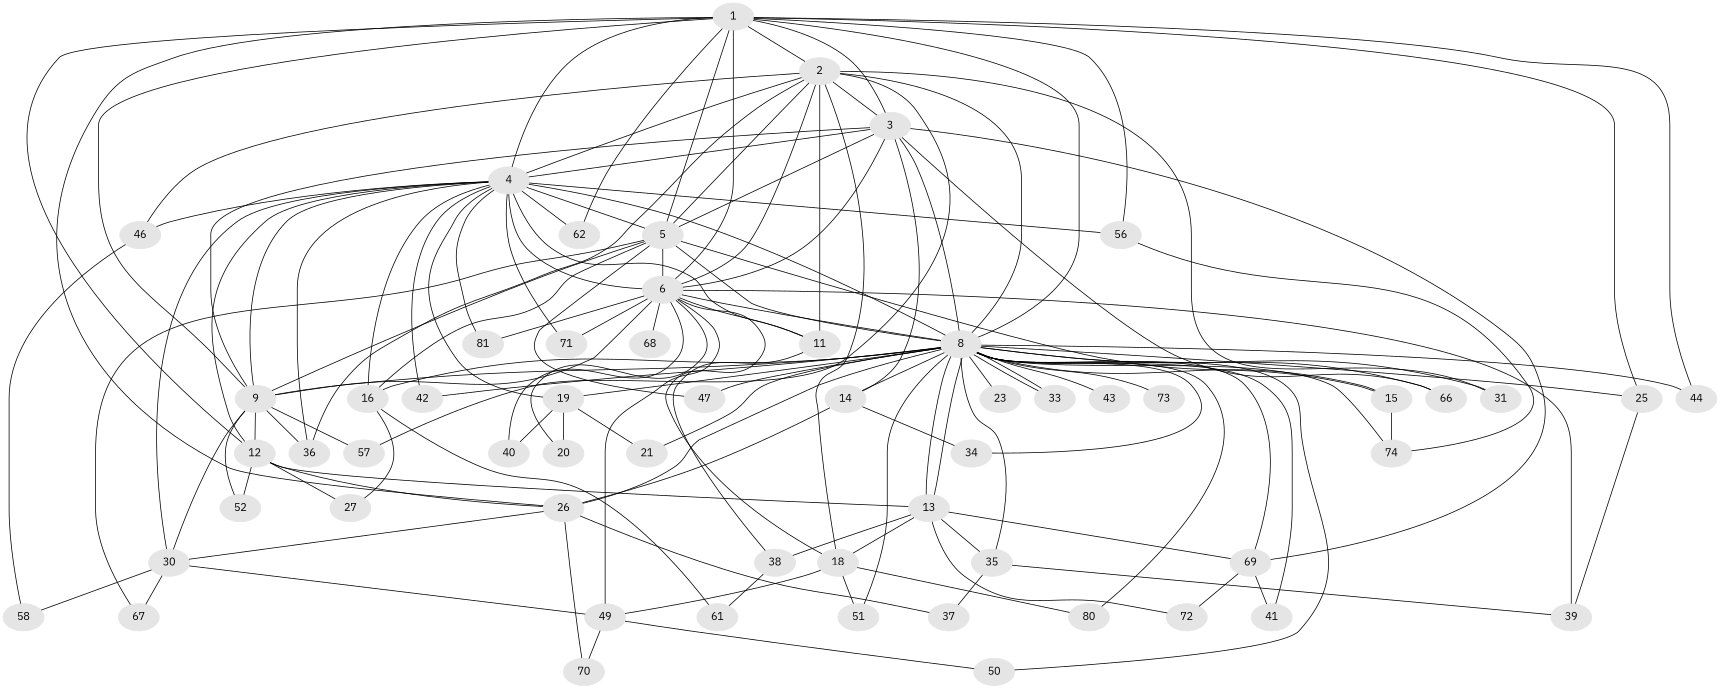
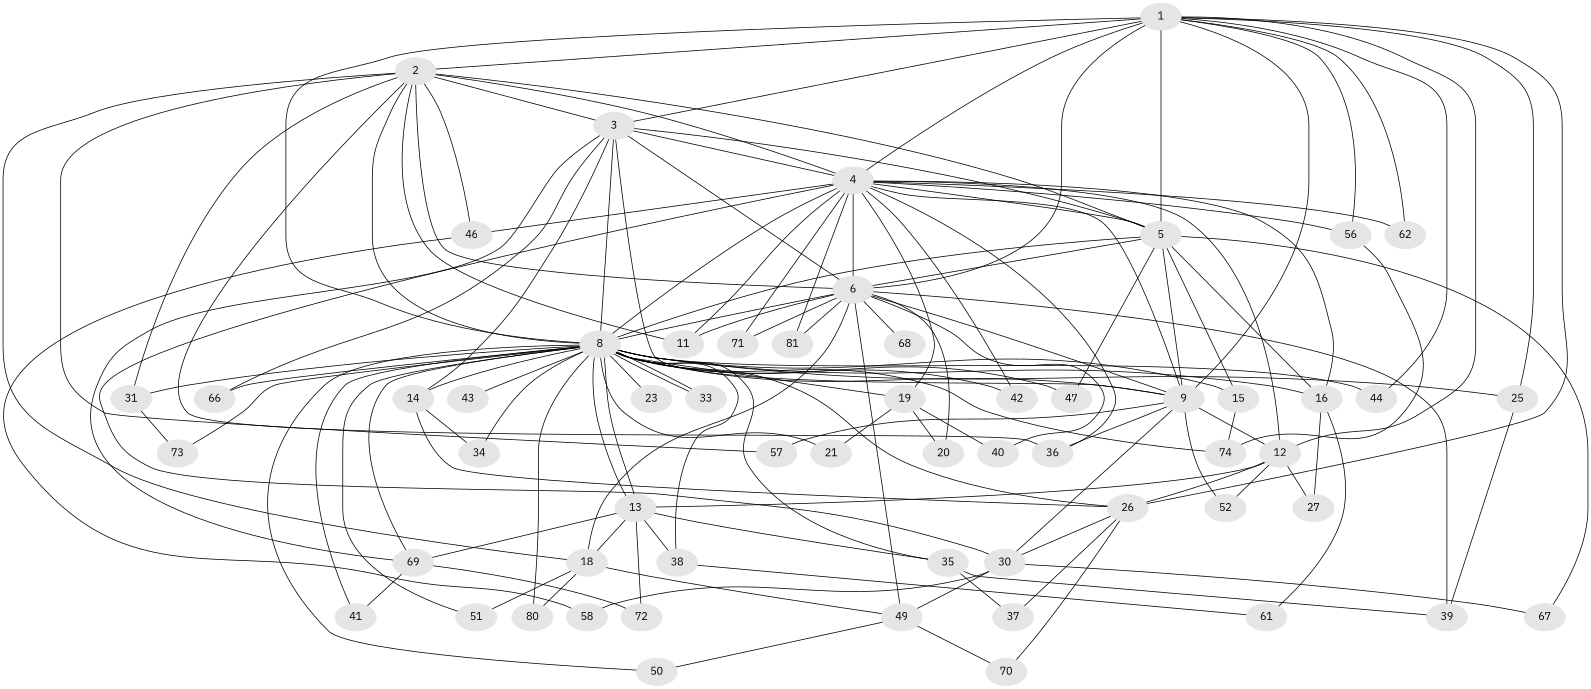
(675, 406) -> (736, 408)
none -> (154, 426)
